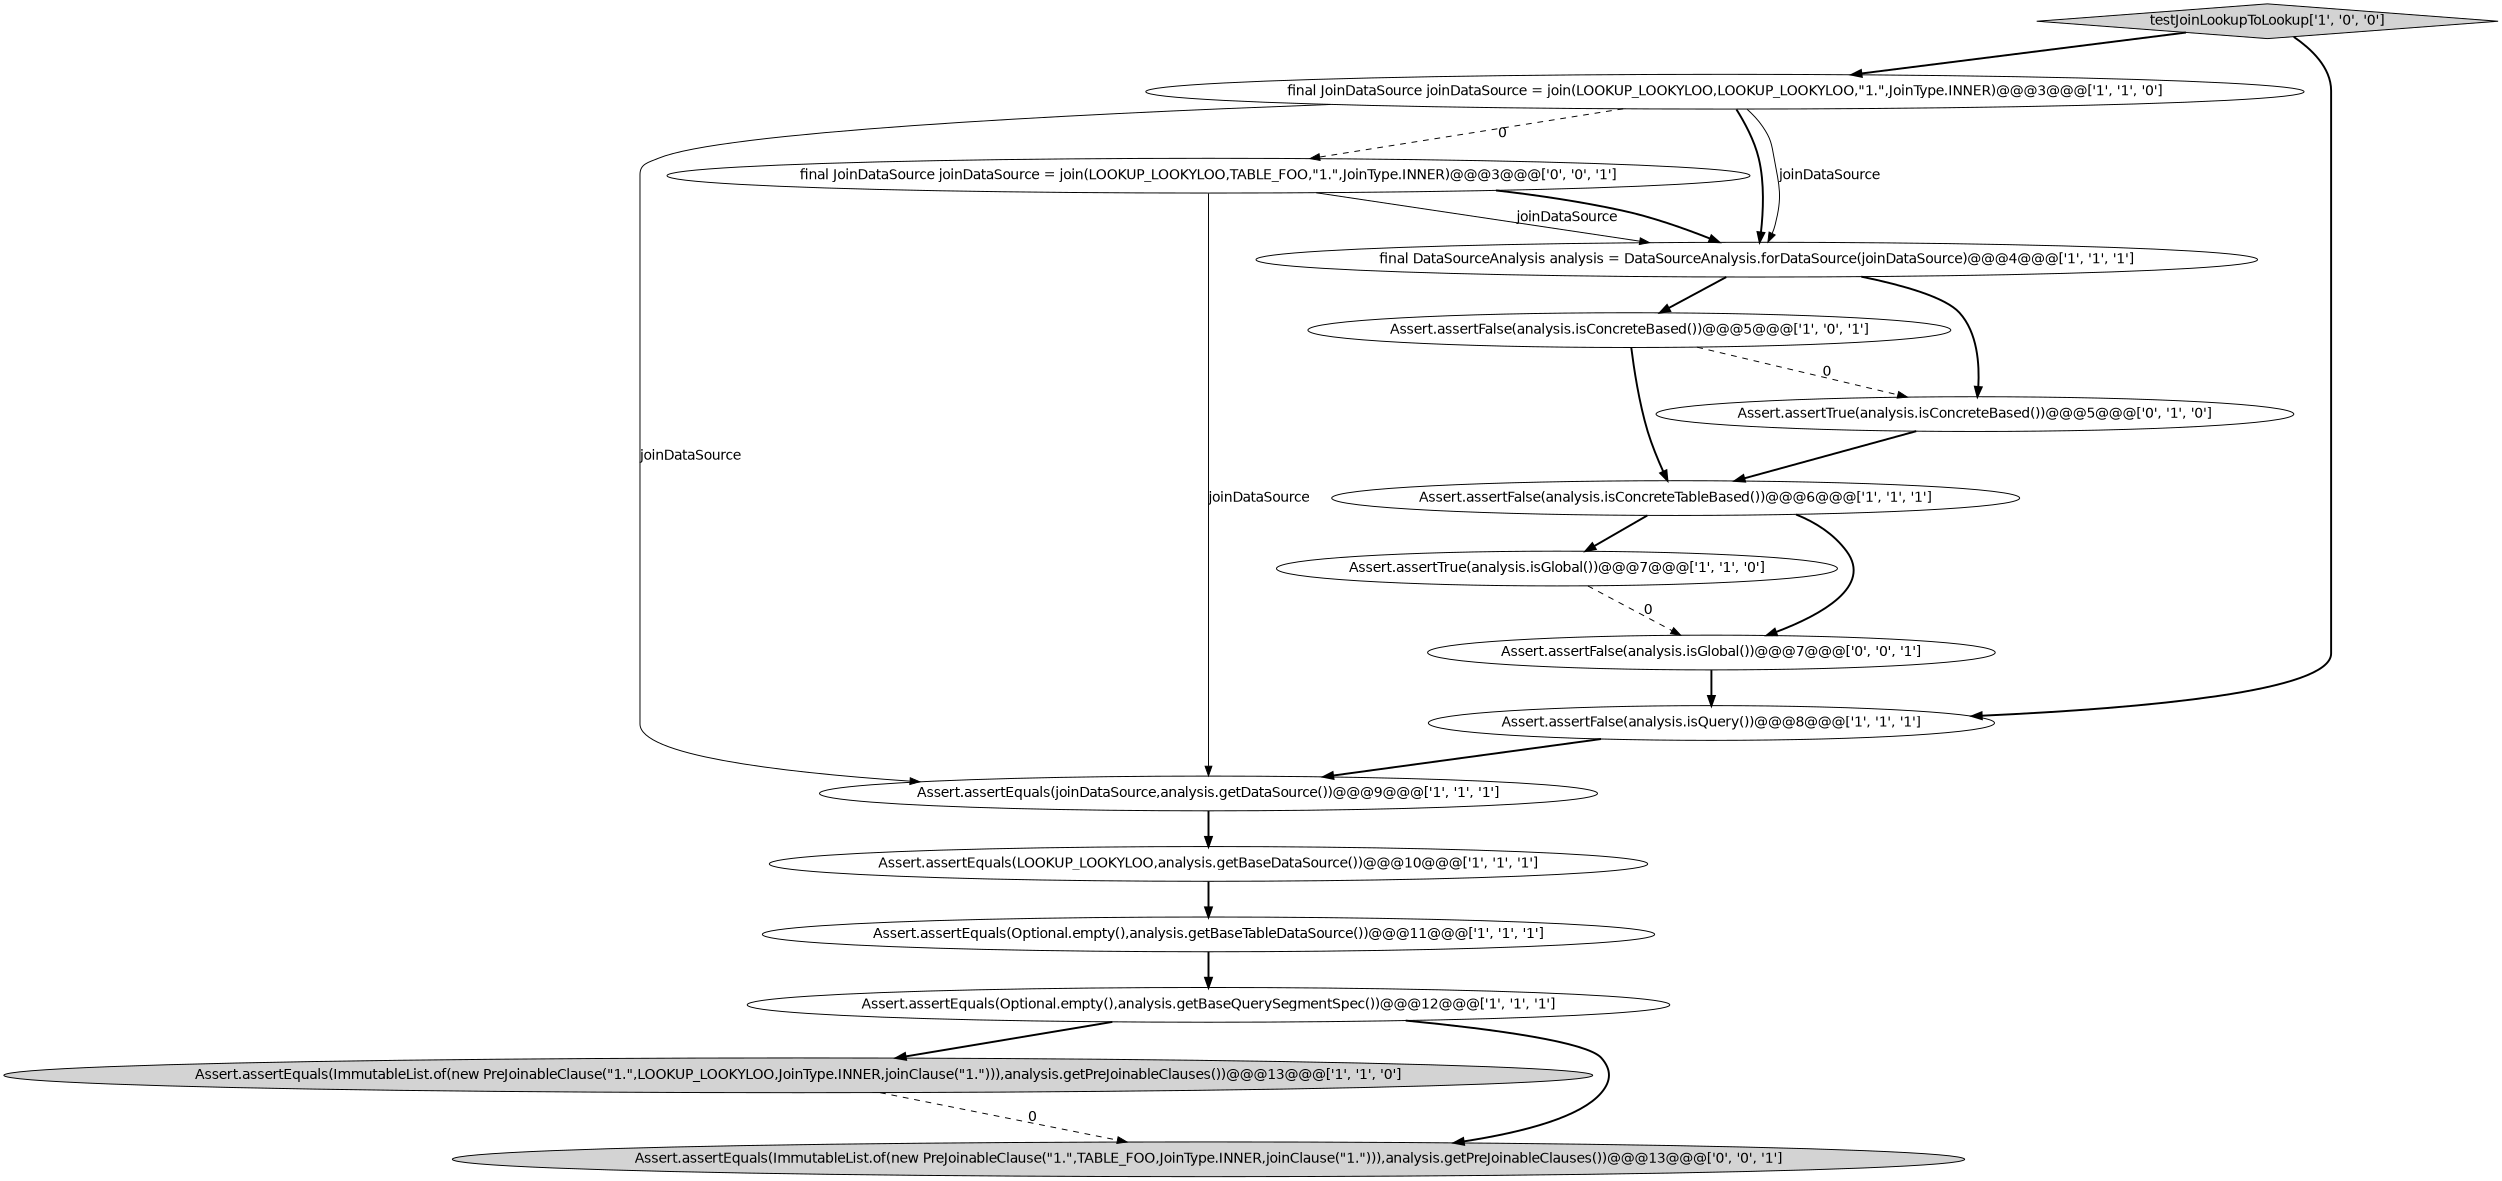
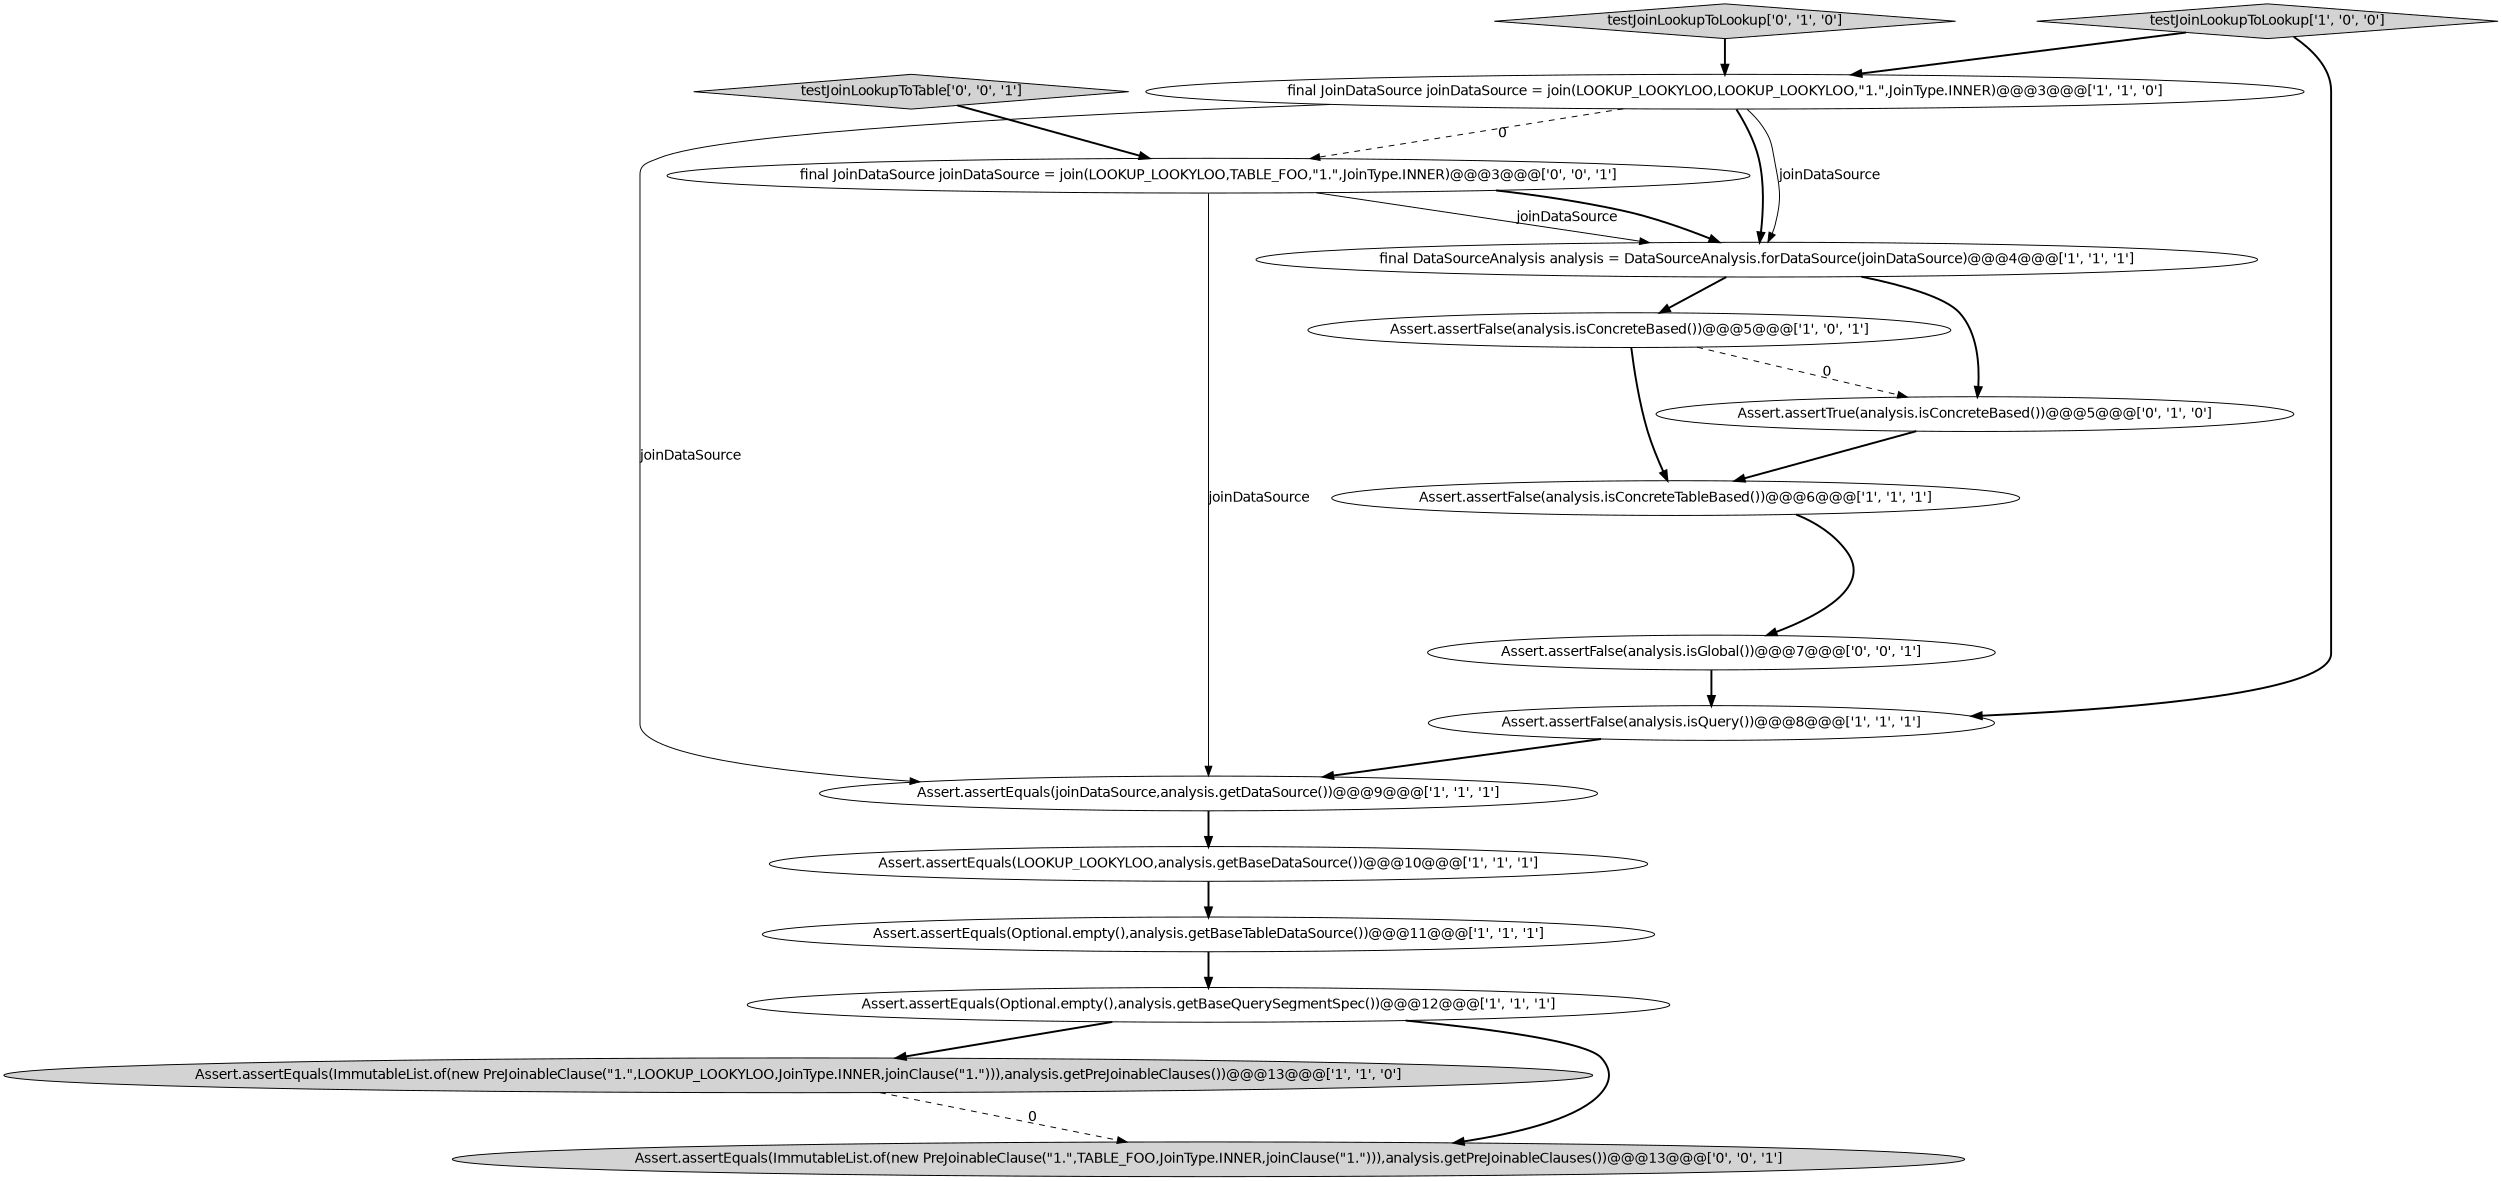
none -> (1725, 21)
none -> (911, 92)
(1557, 569) -> none
